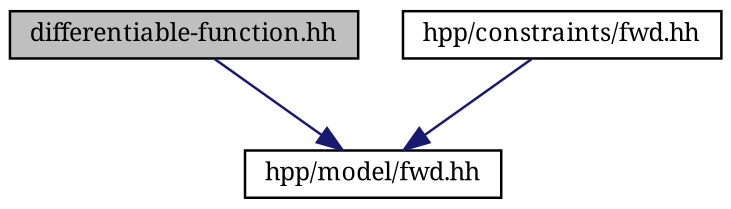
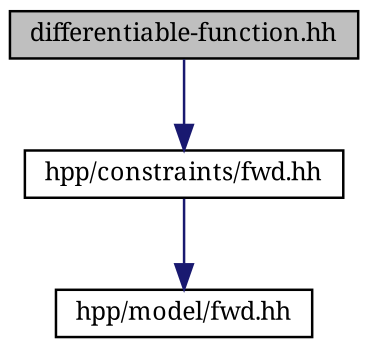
(268, 97) -> (184, 92)
